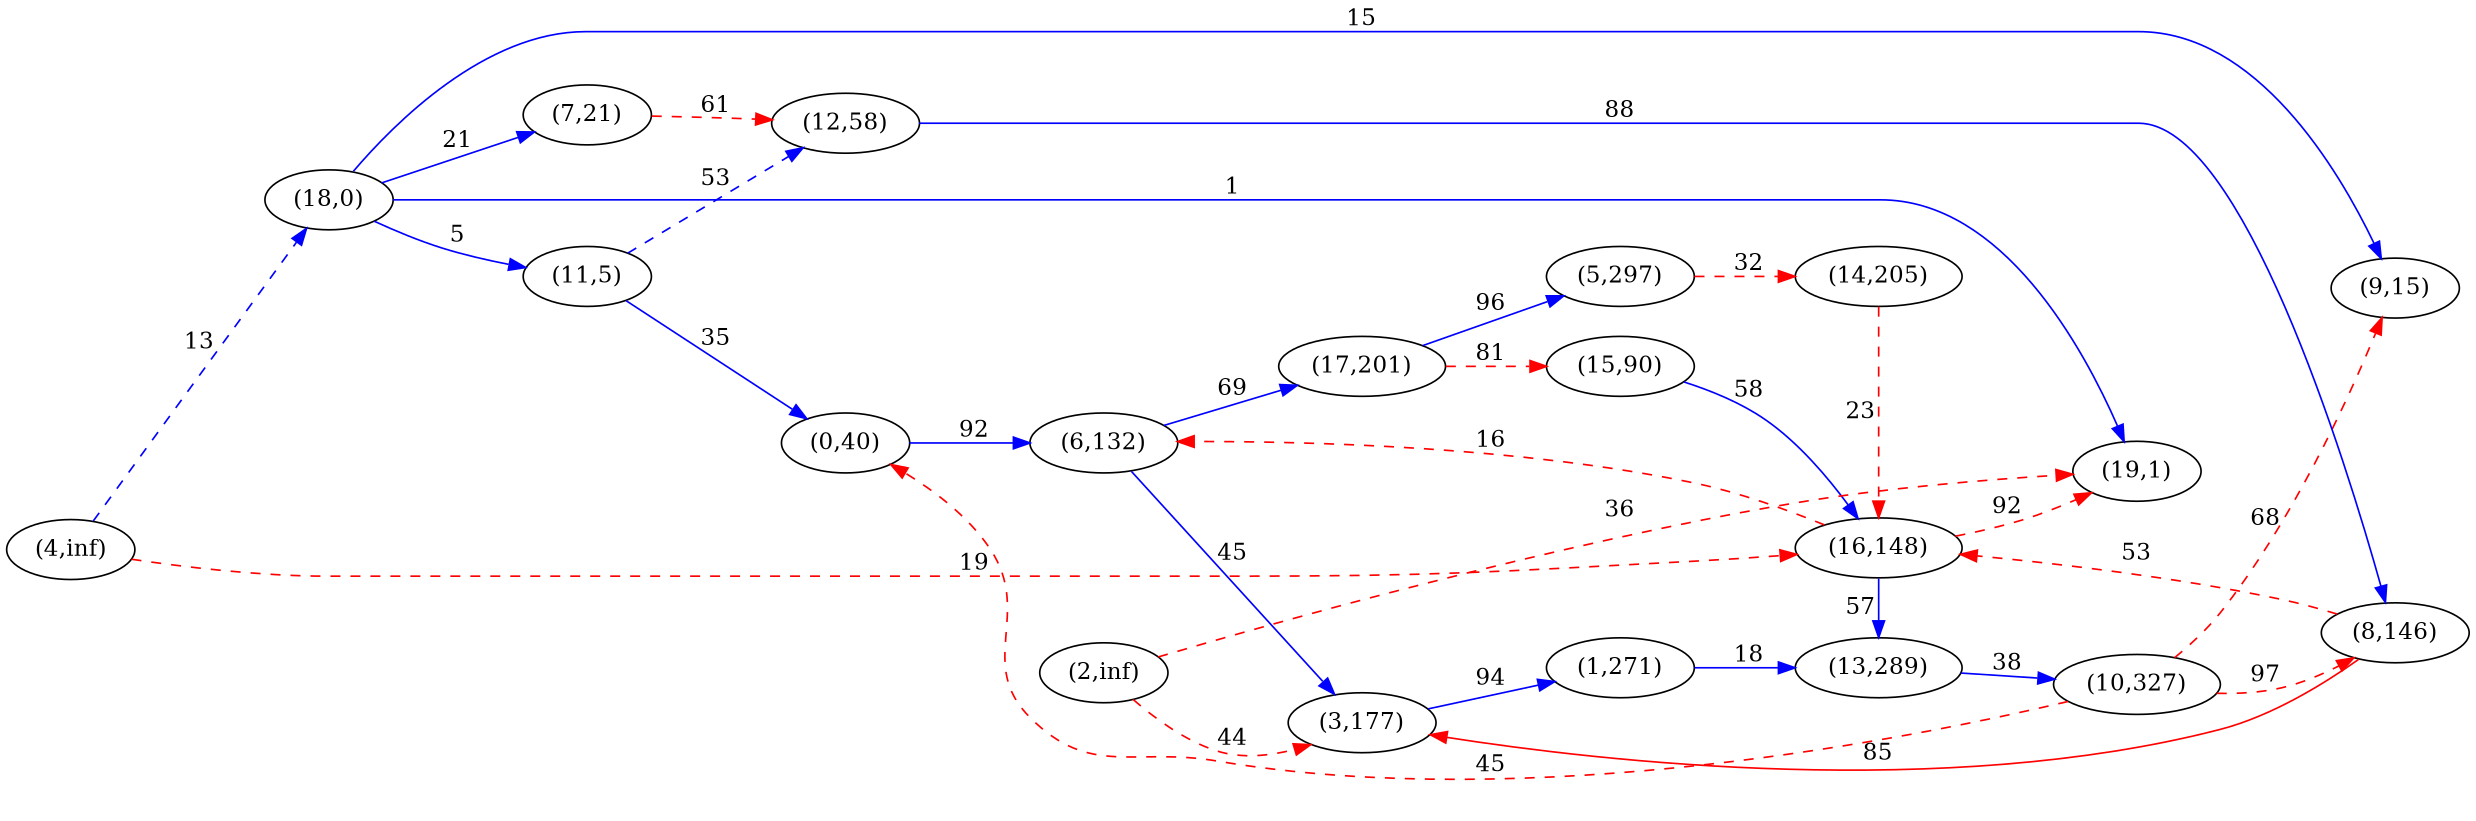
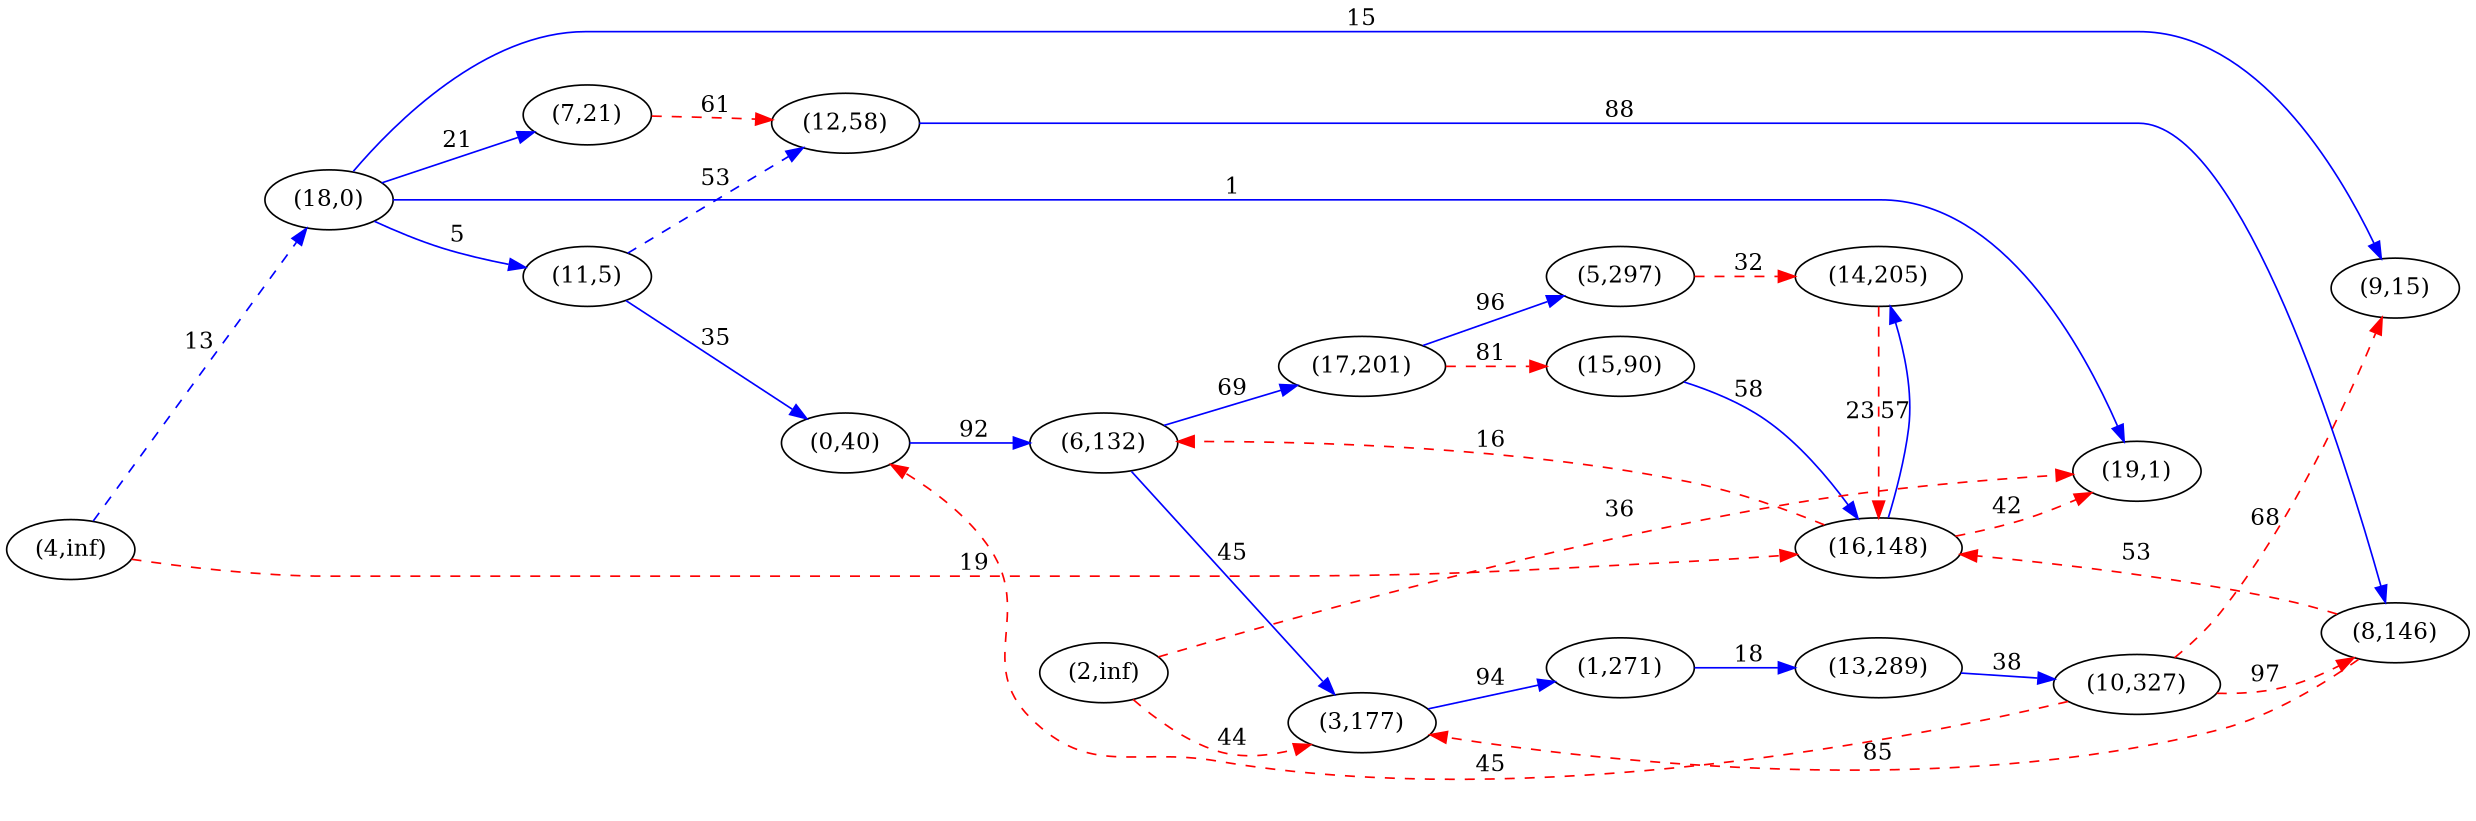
(2008, 507) -> (2008, 507)
(1879, 600) -> (1909, 420)
(1912, 769) -> (1912, 769)
